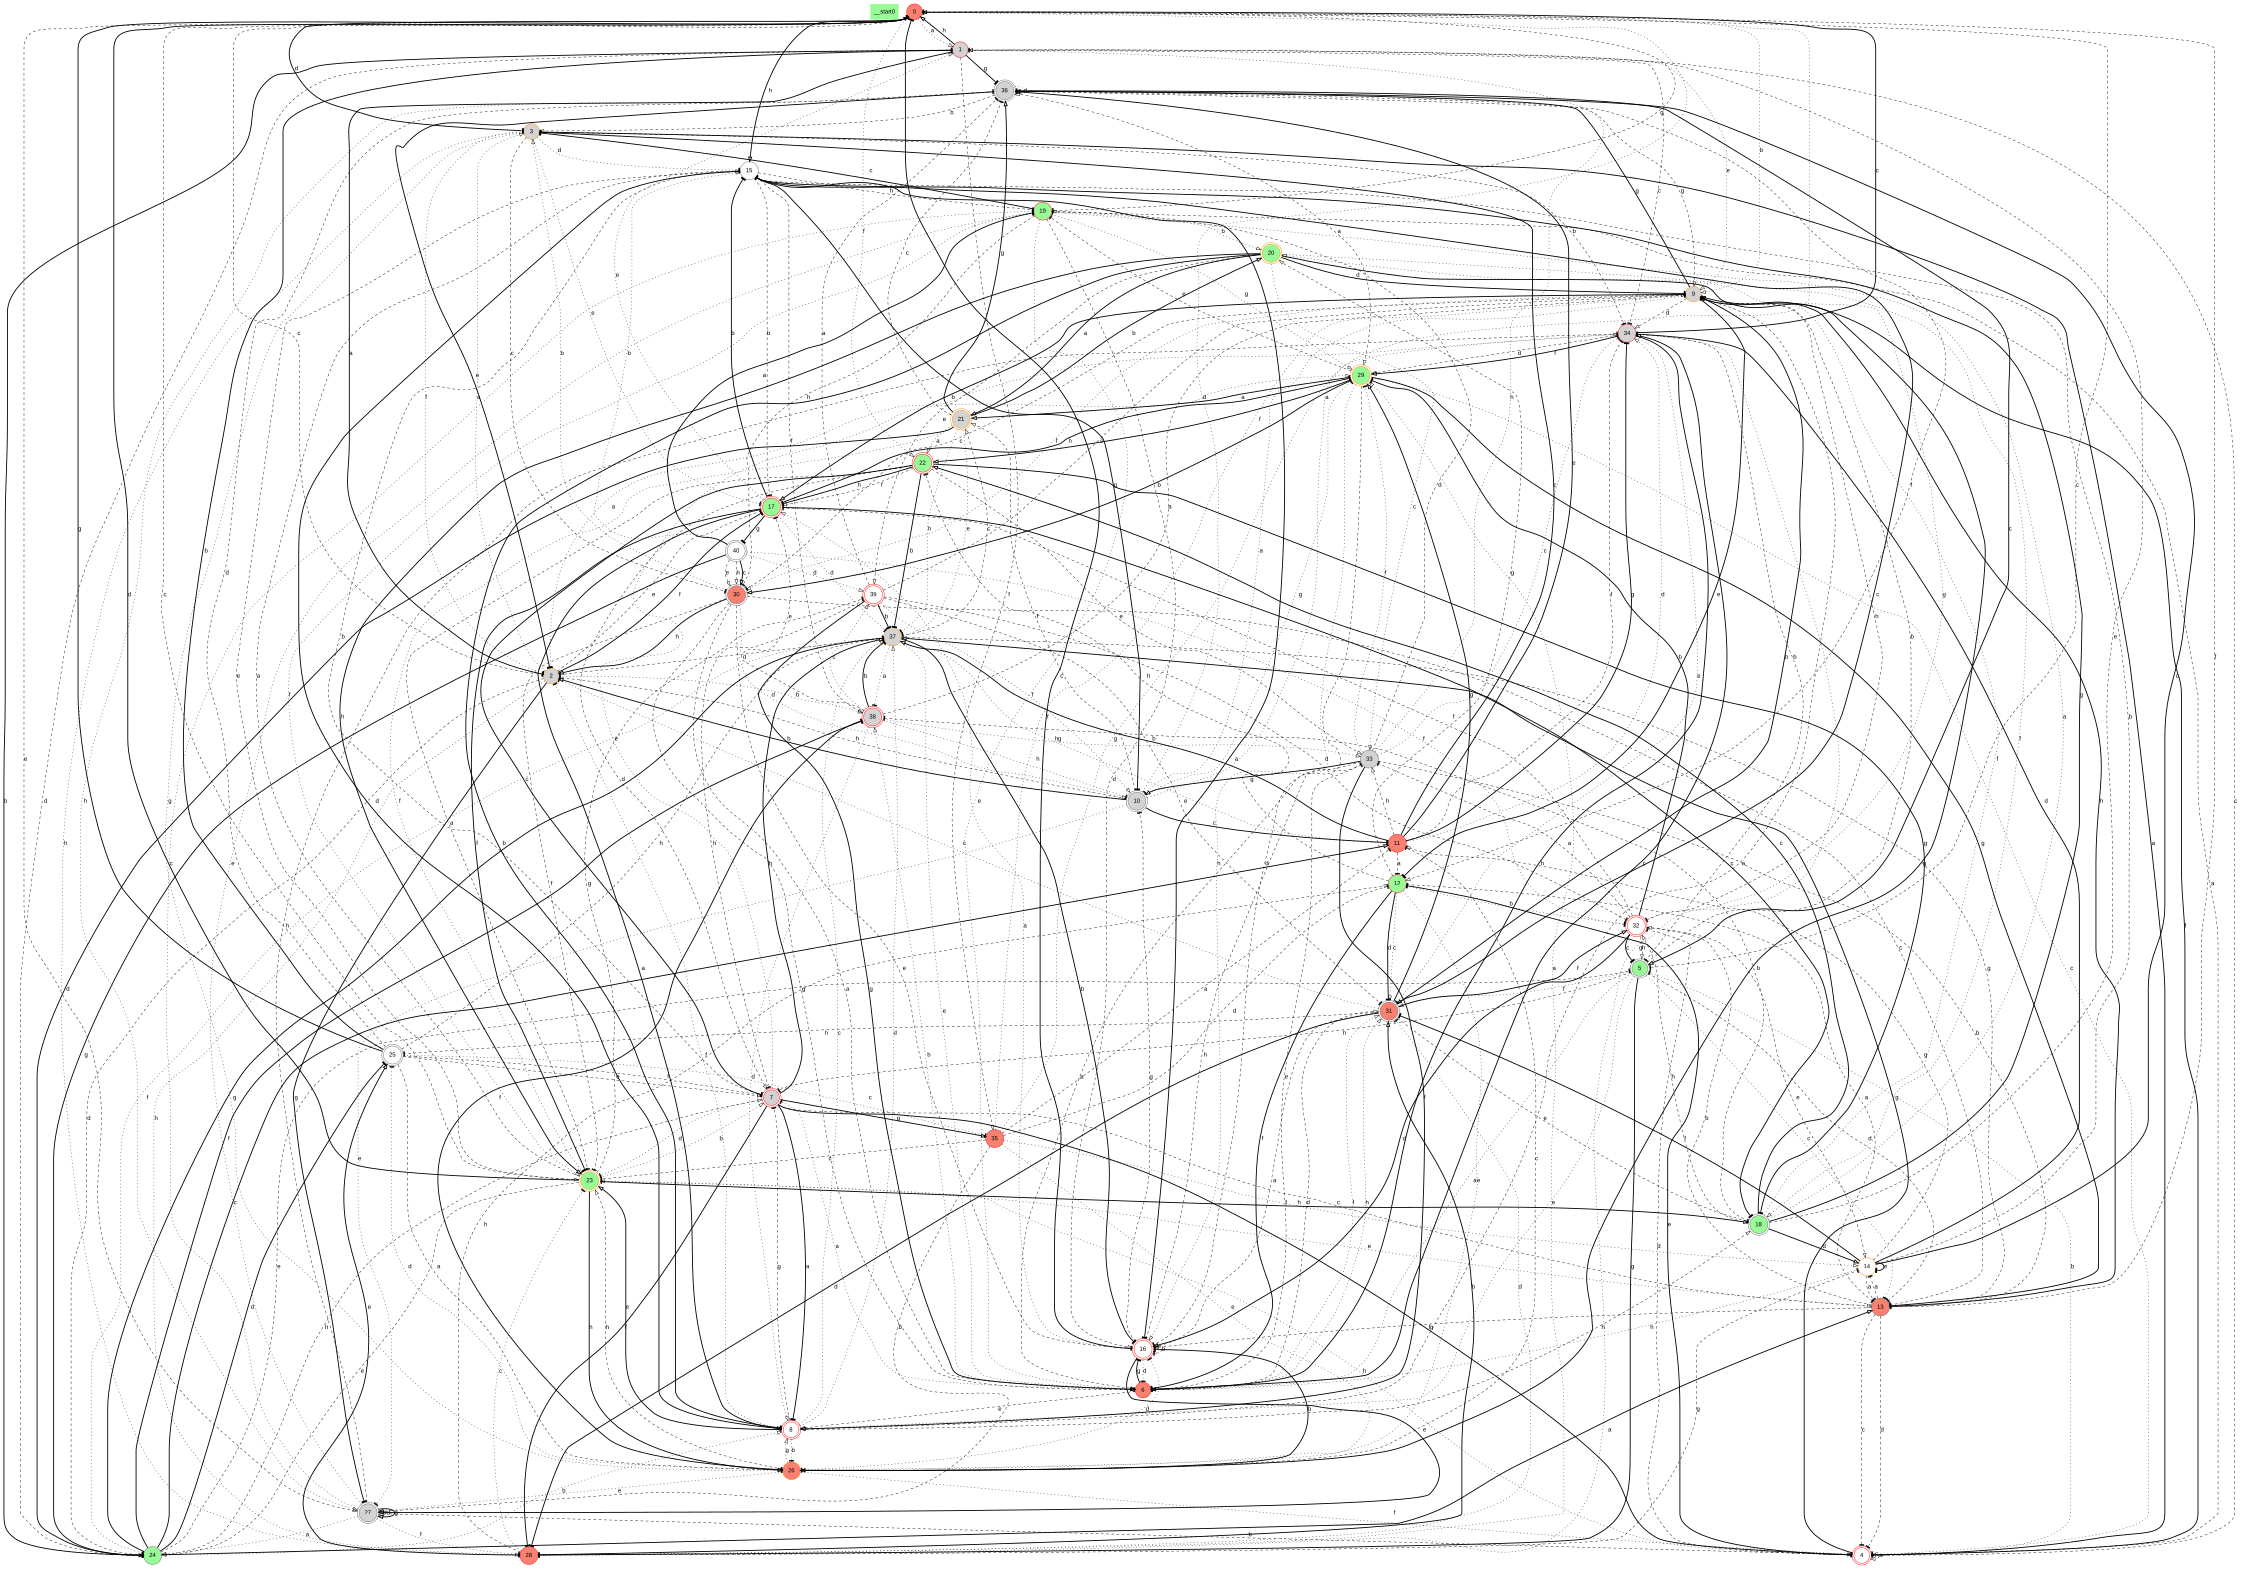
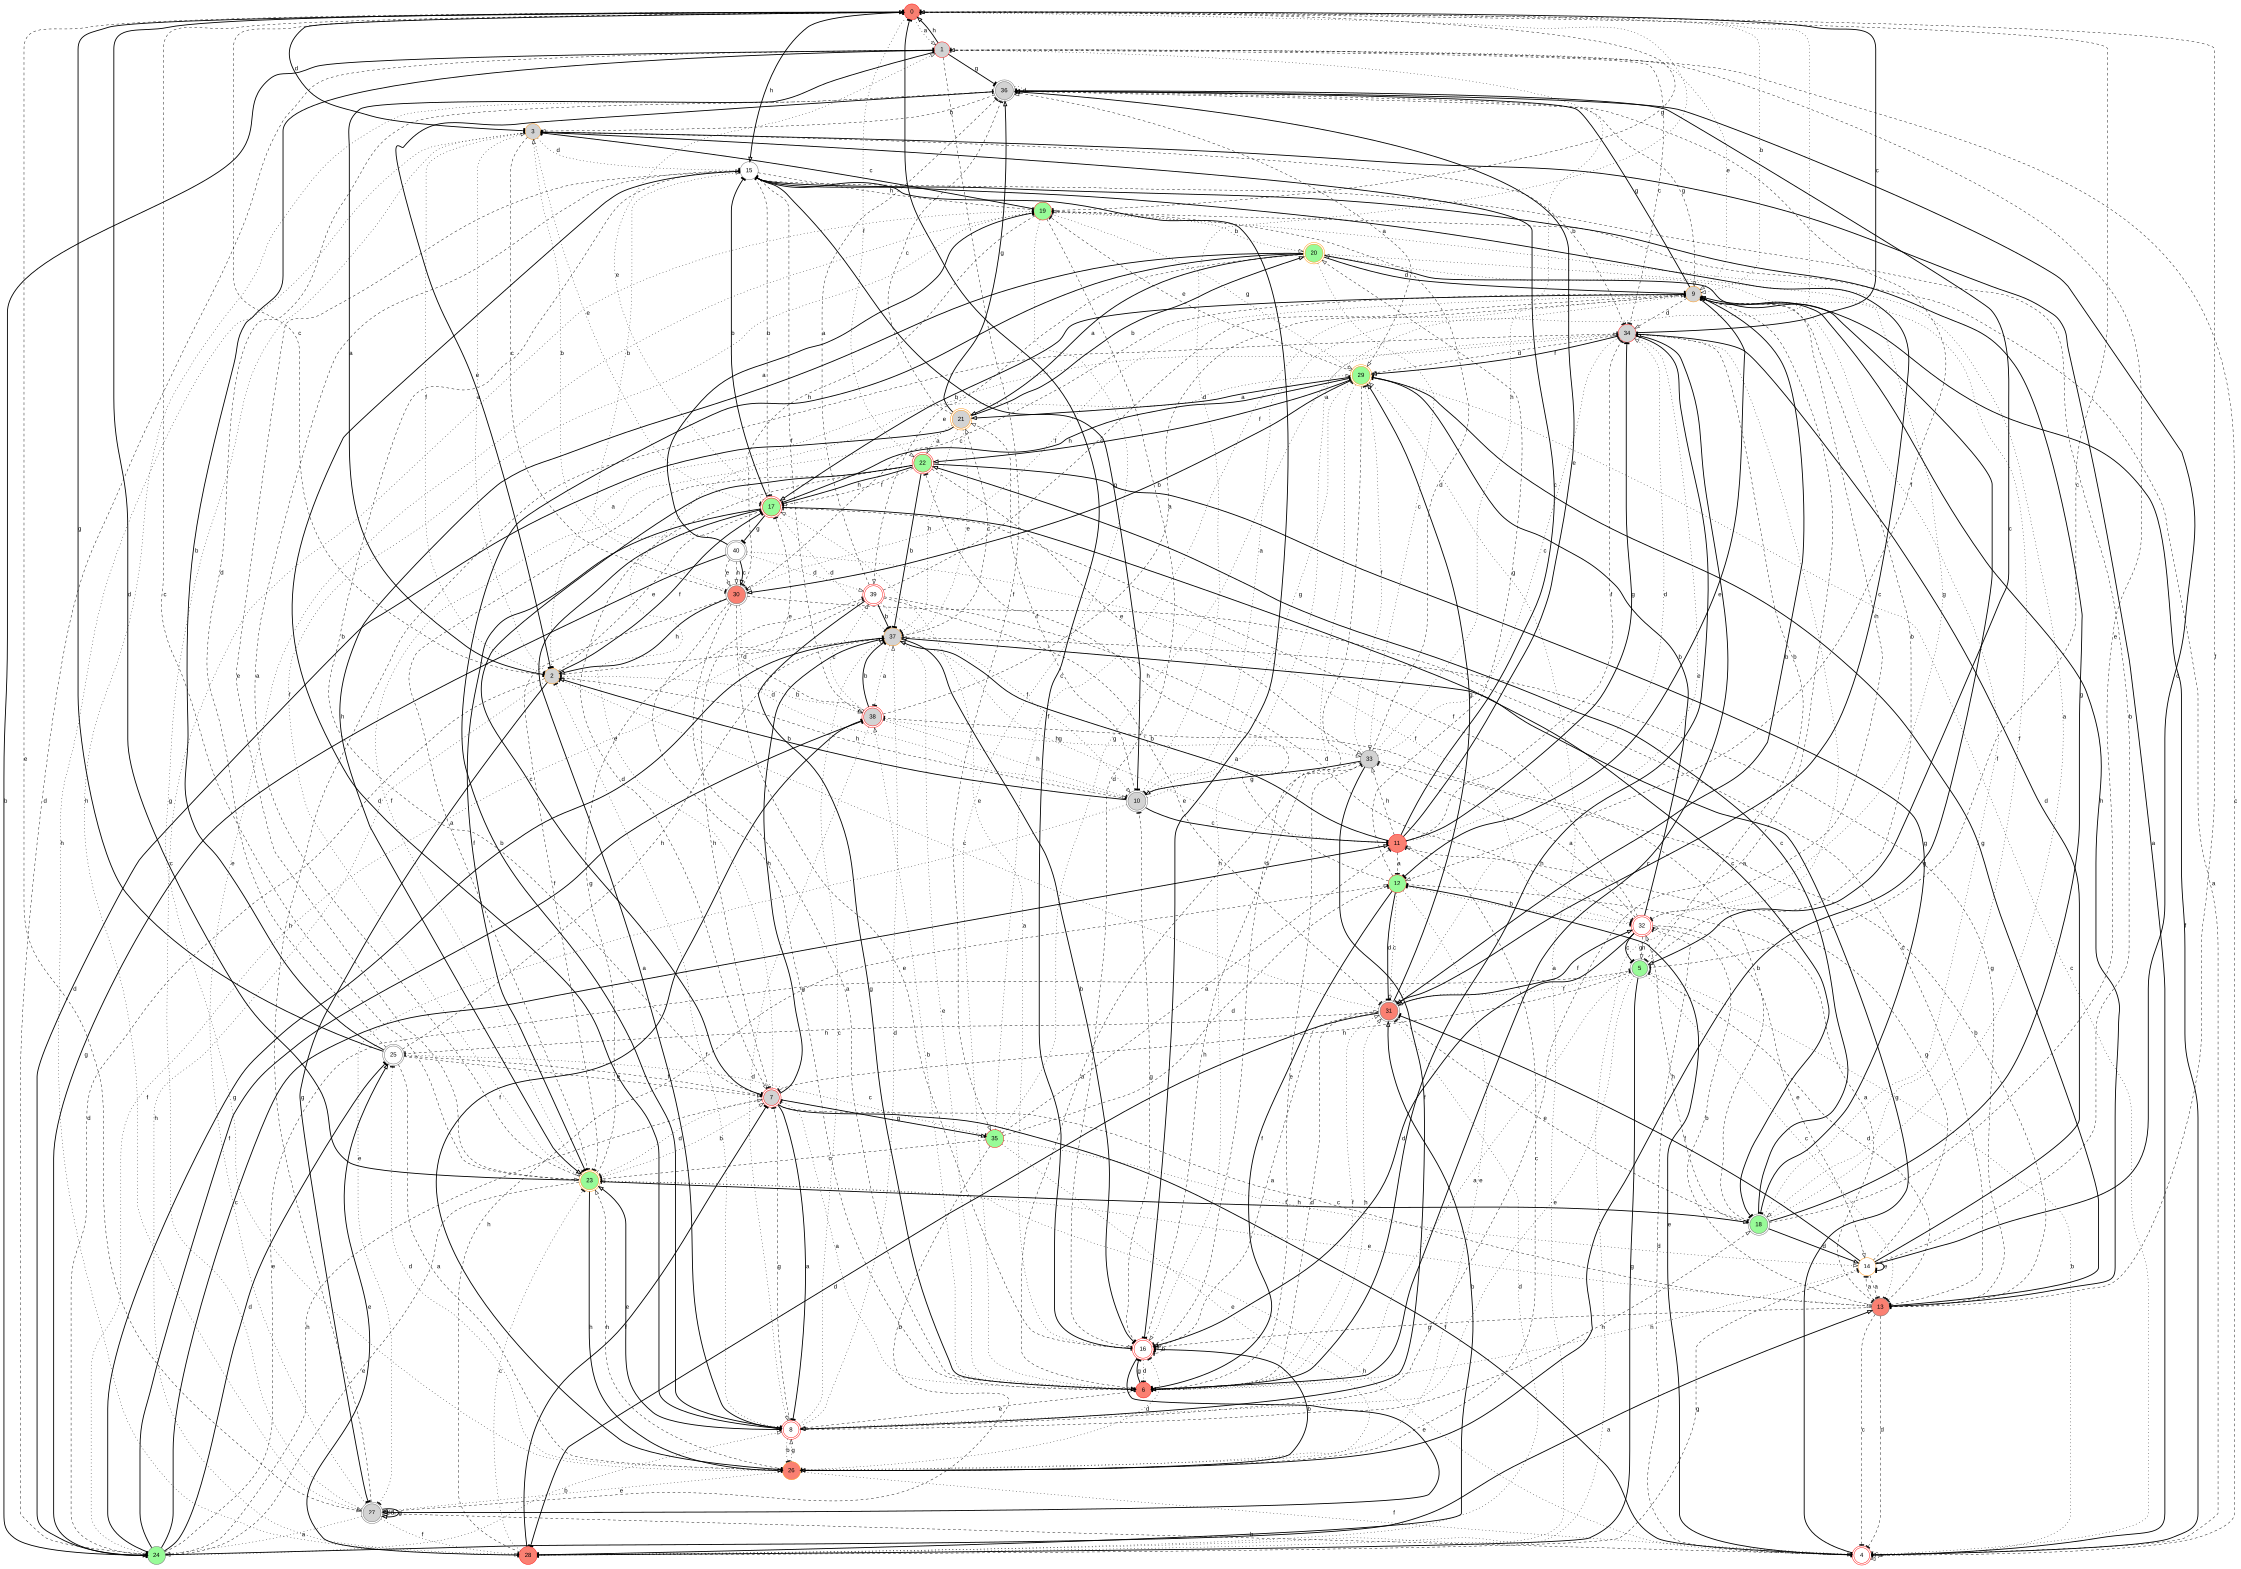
(884, 12) -> none
(995, 1139) -> (995, 1139)
(634, 1312) -> (616, 1334)
